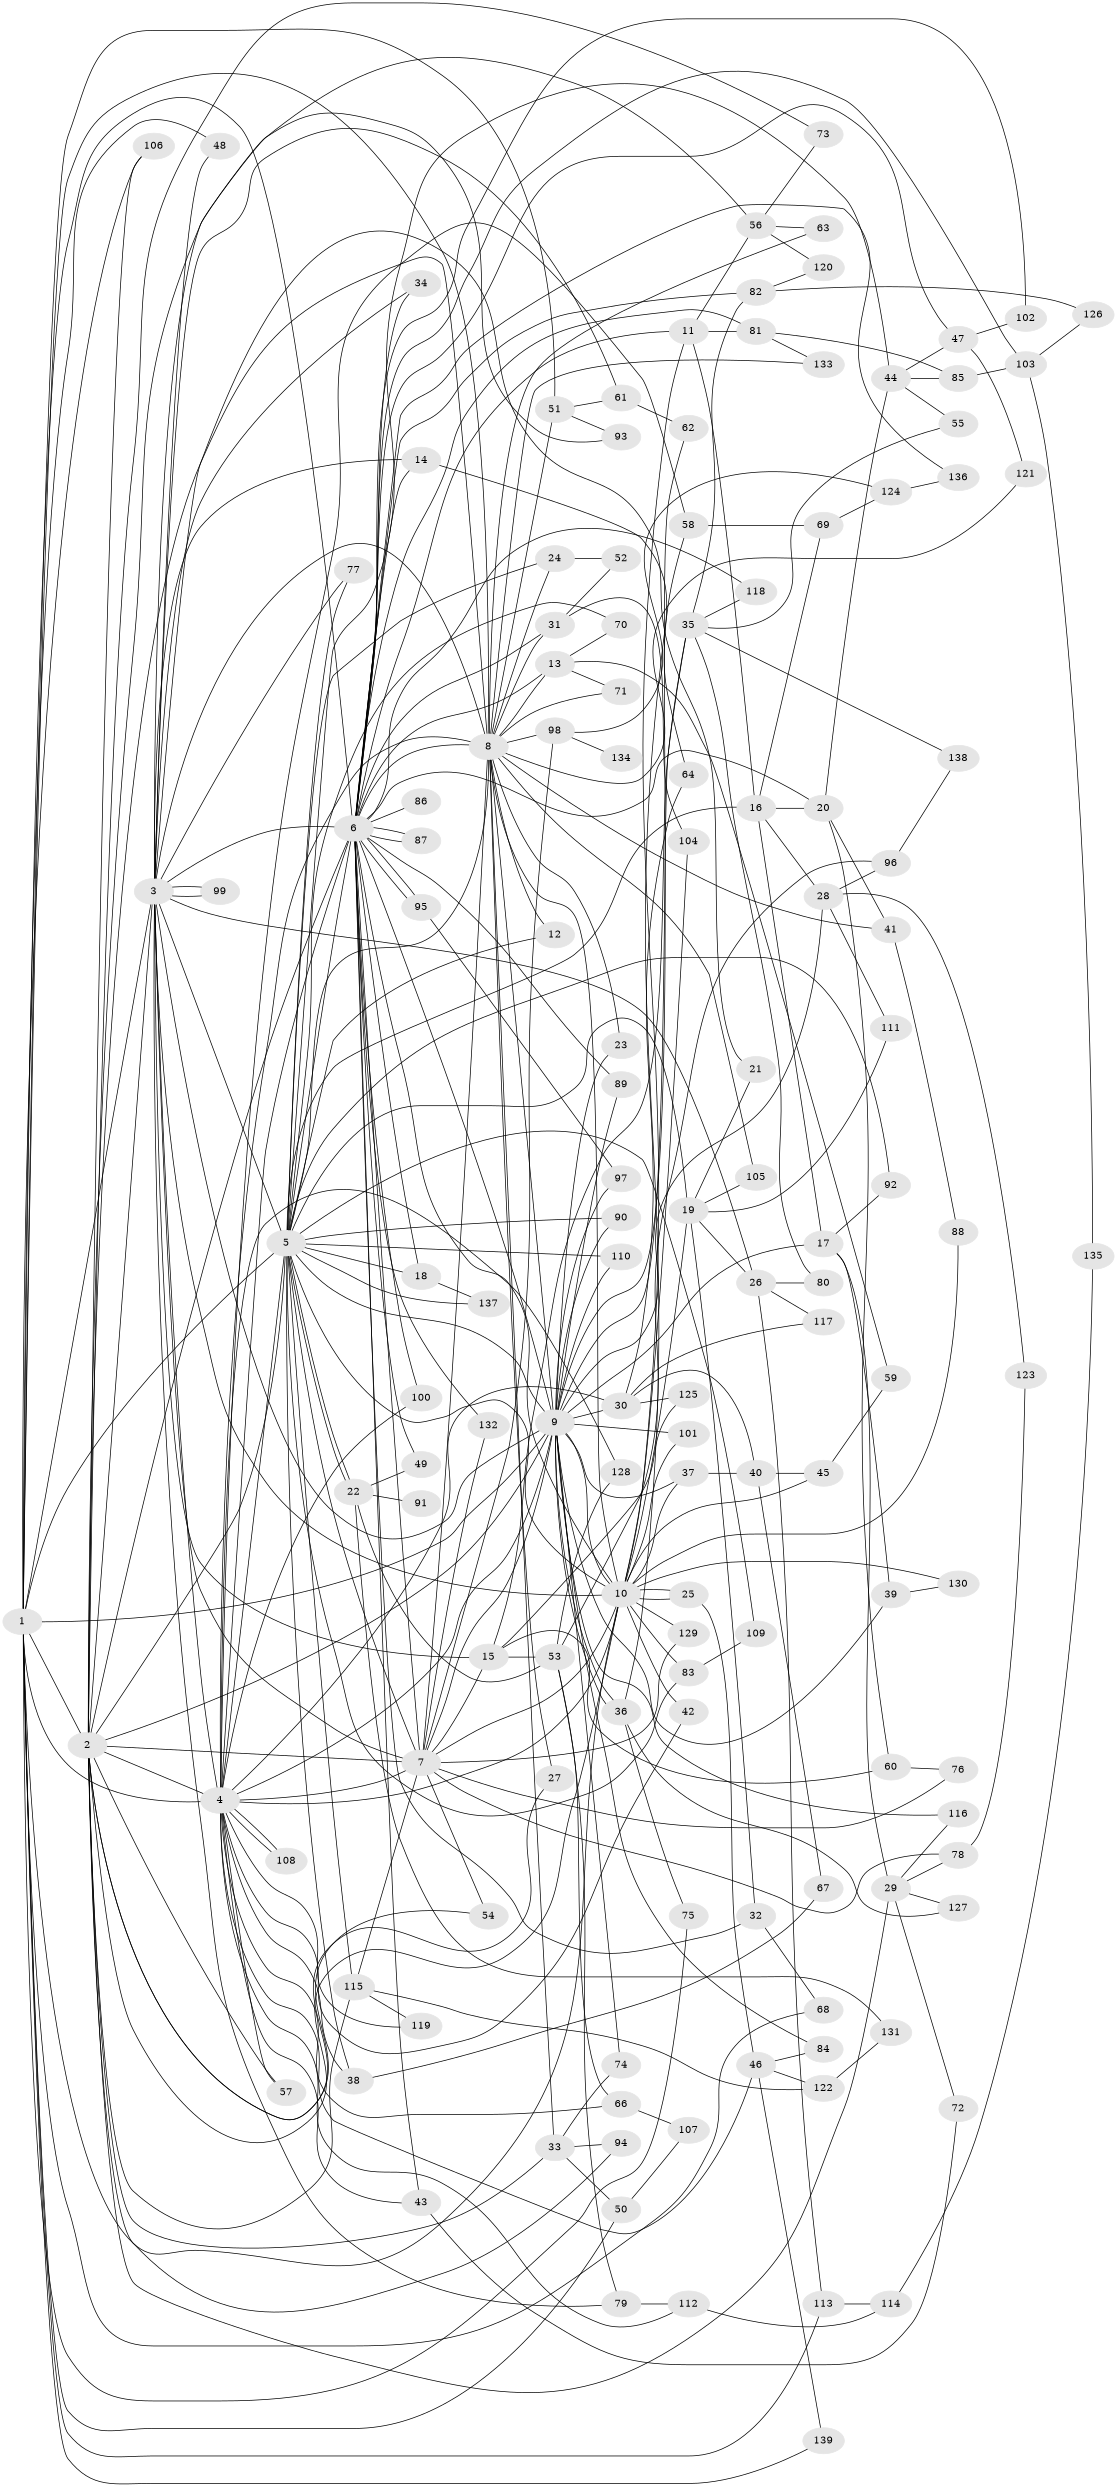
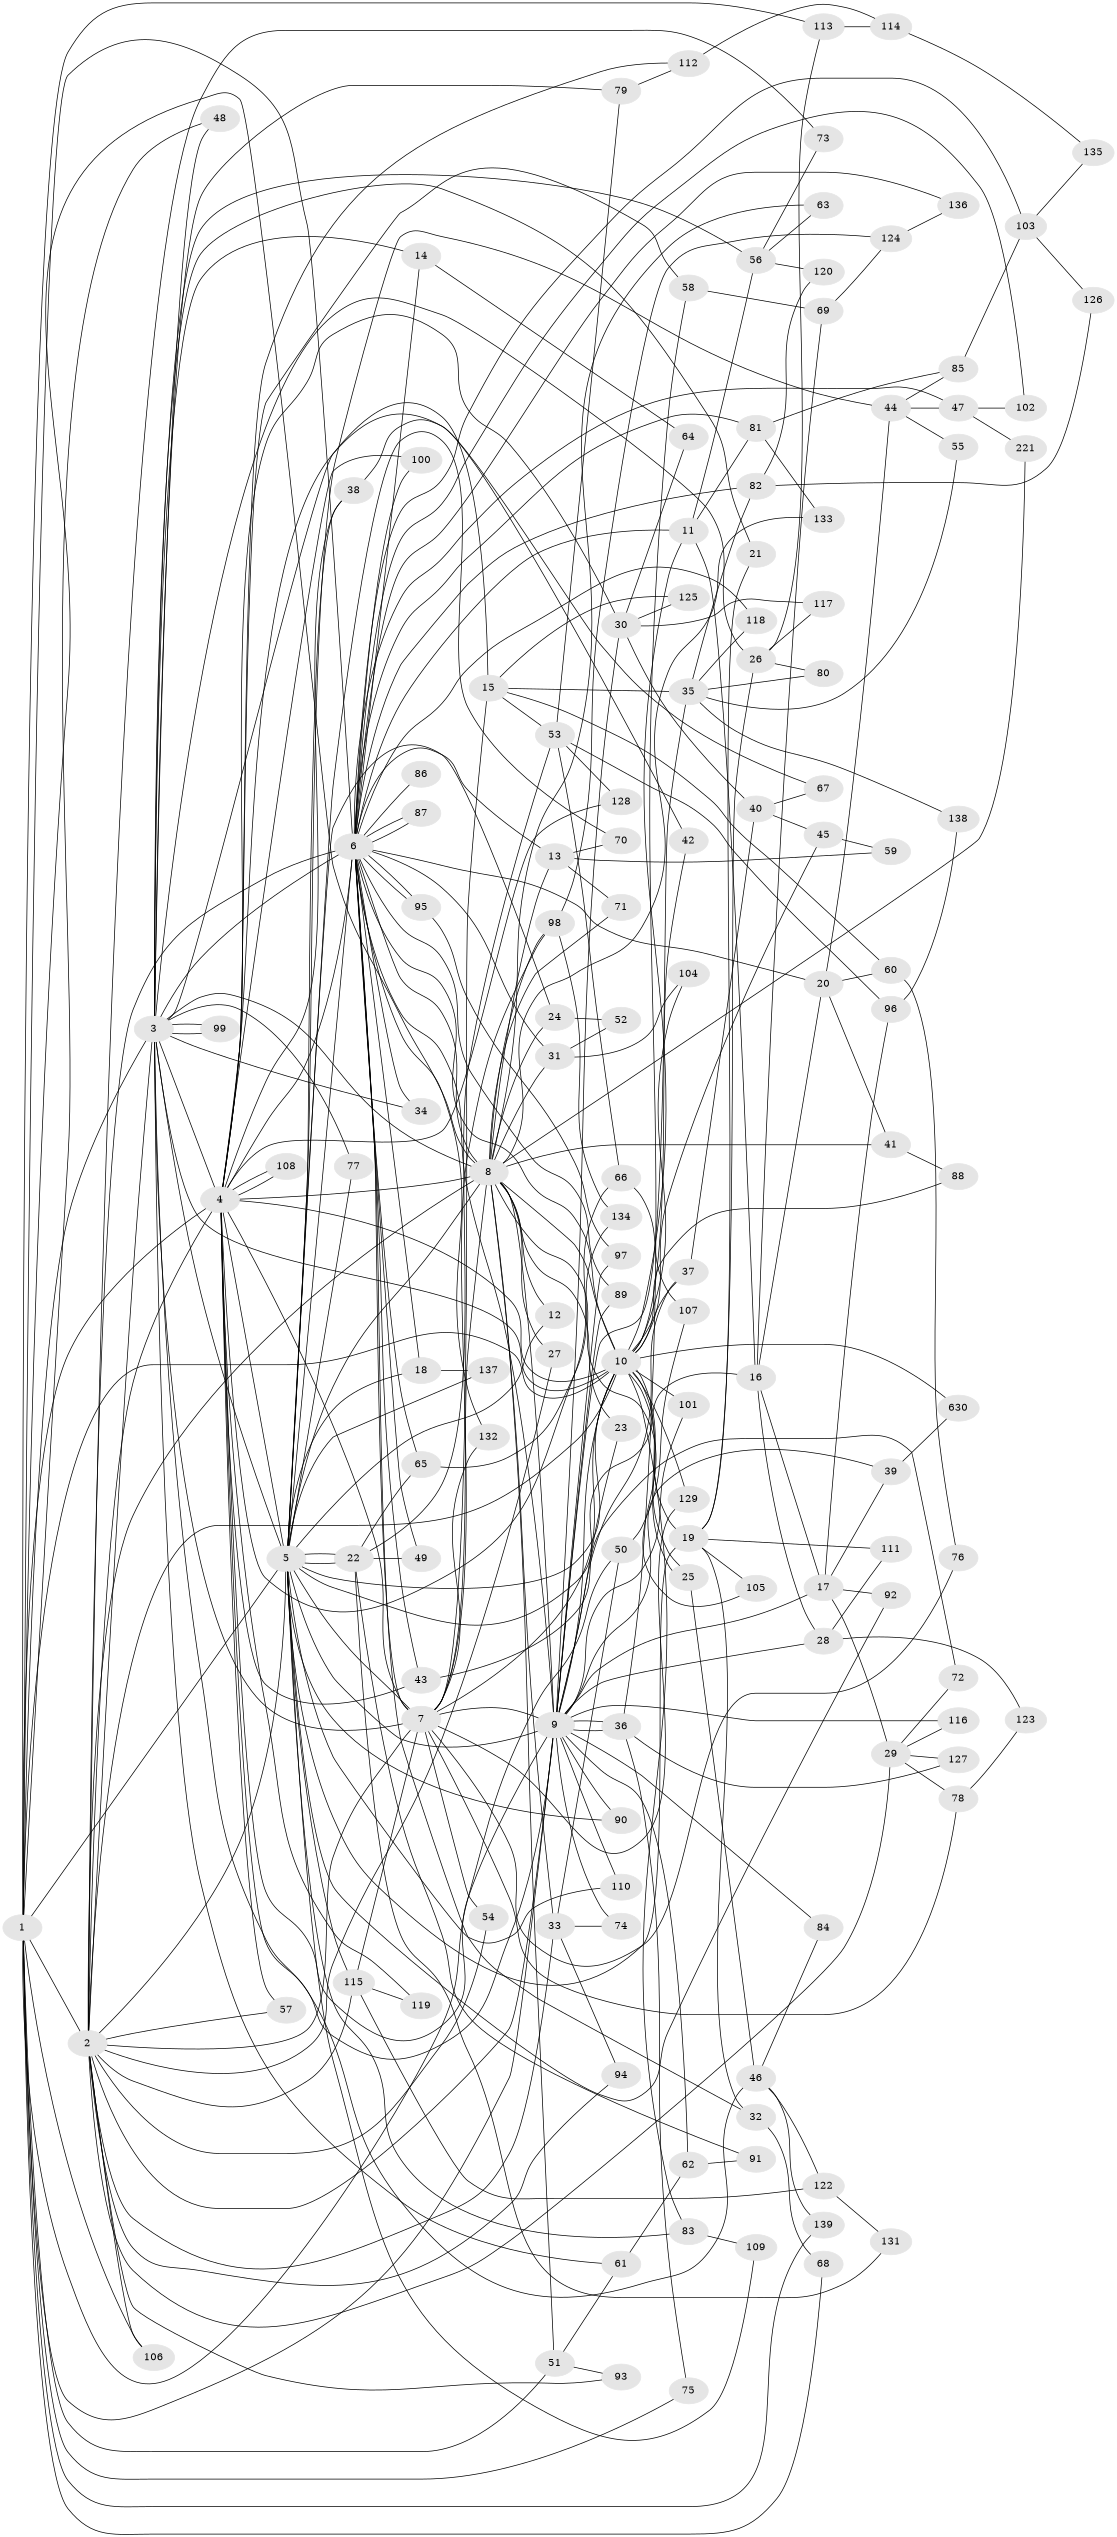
(1026, 474) -> (1026, 449)
(857, 880) -> (850, 1298)
none -> (421, 1465)
(958, 1584) -> (958, 1408)
none -> (720, 2162)
